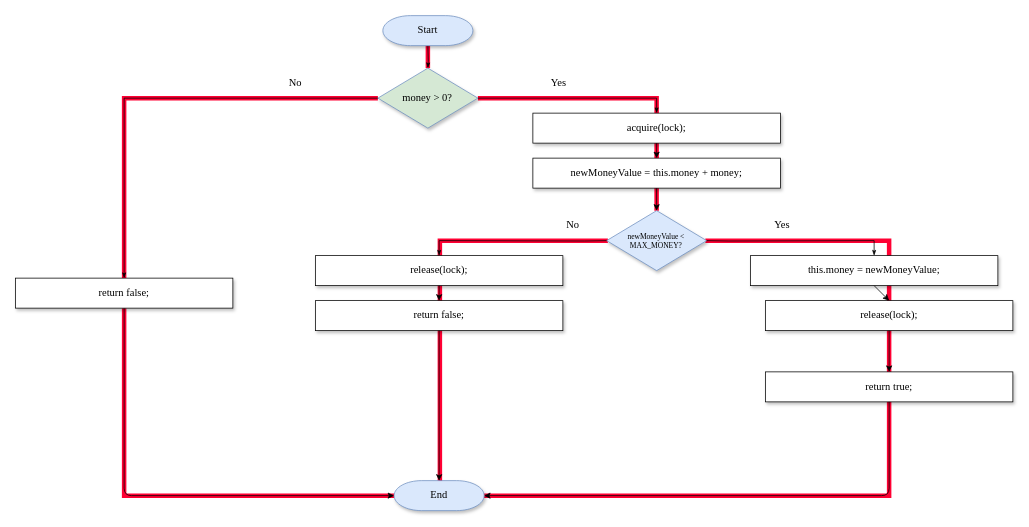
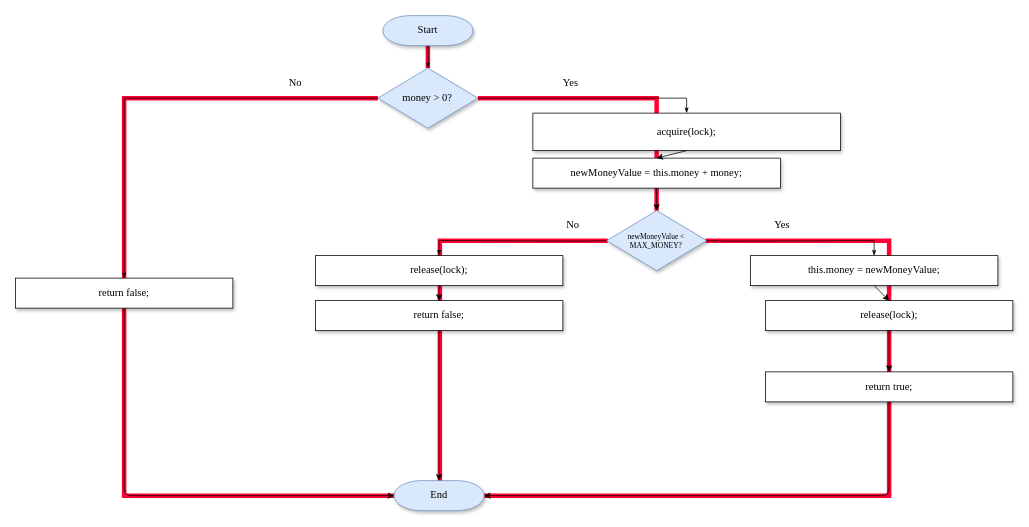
(428, 98) -> (428, 98)
(657, 128) -> (687, 132)
